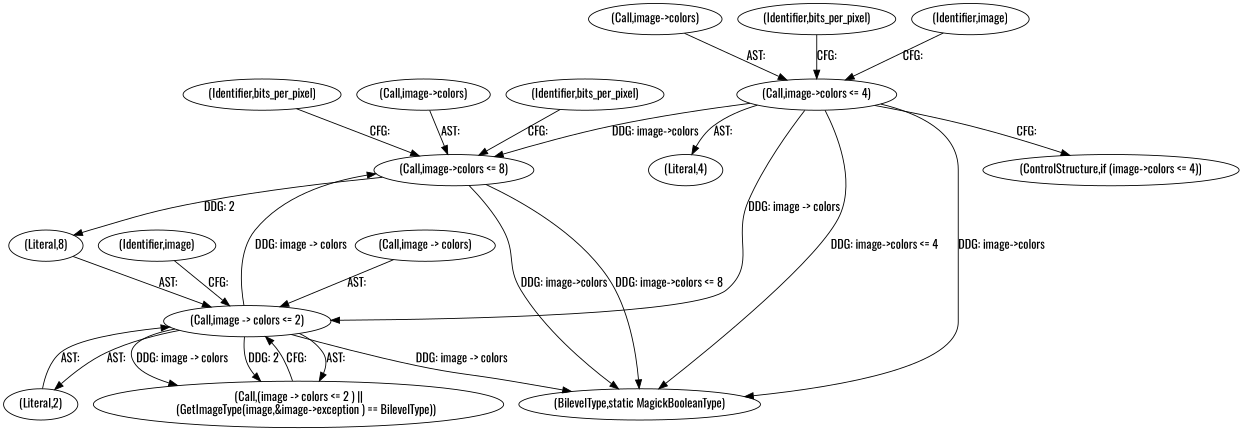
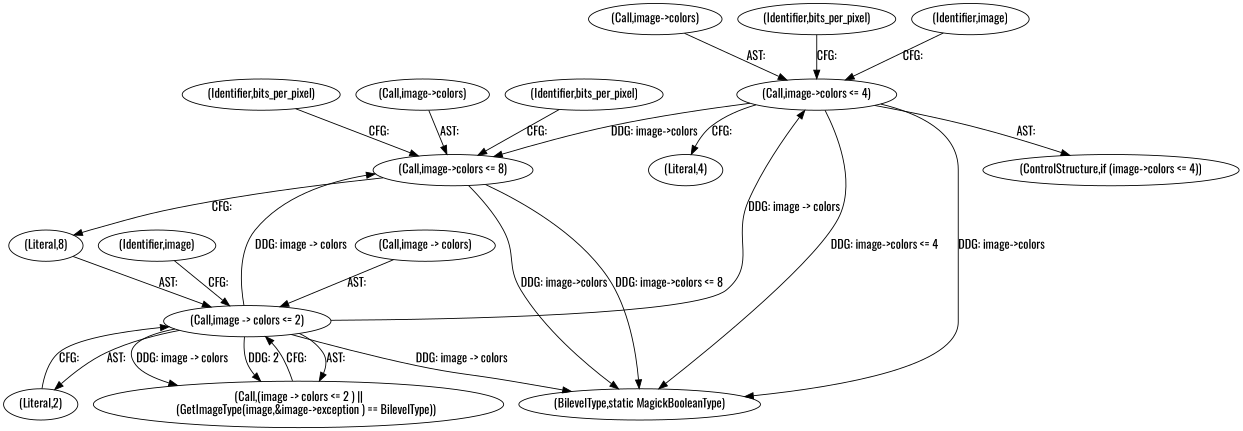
(724, 132) -> (723, 132)
(1028, 132) -> (1027, 132)
(220, 208) -> (223, 208)
(635, 309) -> (612, 311)
(72, 359) -> (71, 359)
